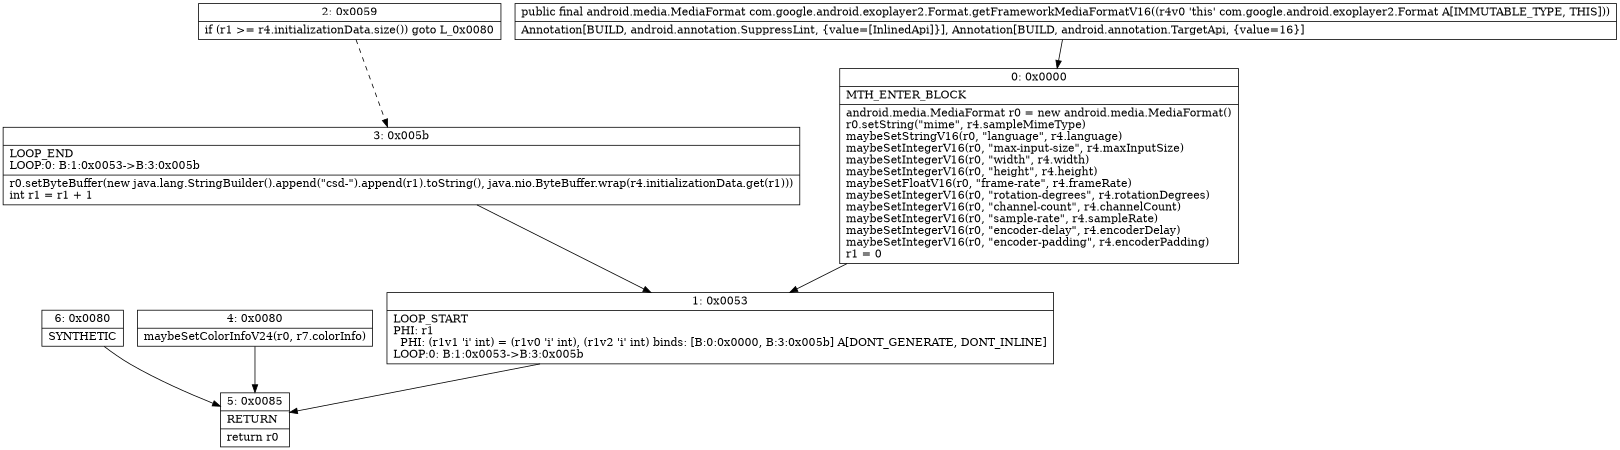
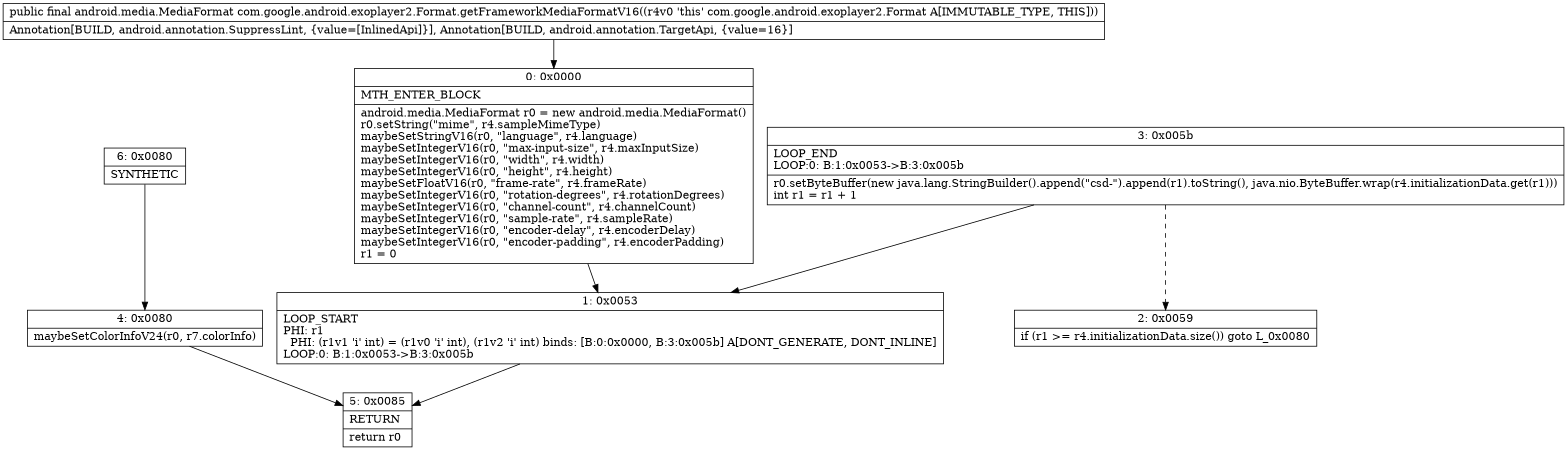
(370, 80) -> (1166, 254)
(157, 378) -> (145, 243)
